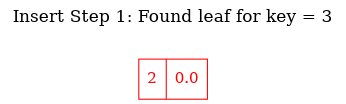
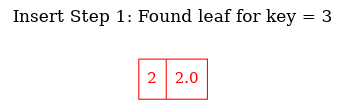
(187, 79) -> (187, 79)
